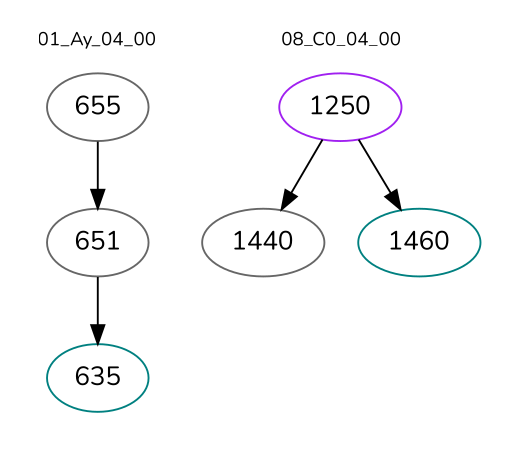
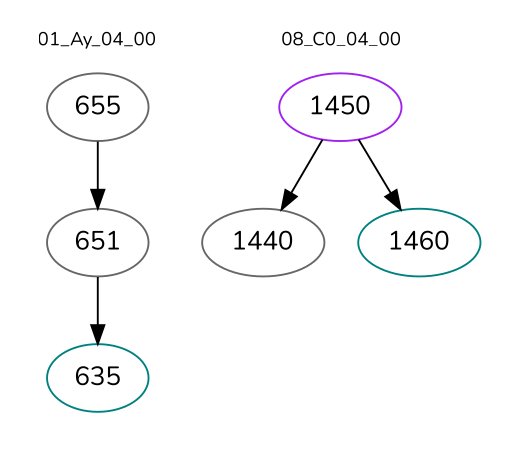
(340, 107) -> (340, 107)
